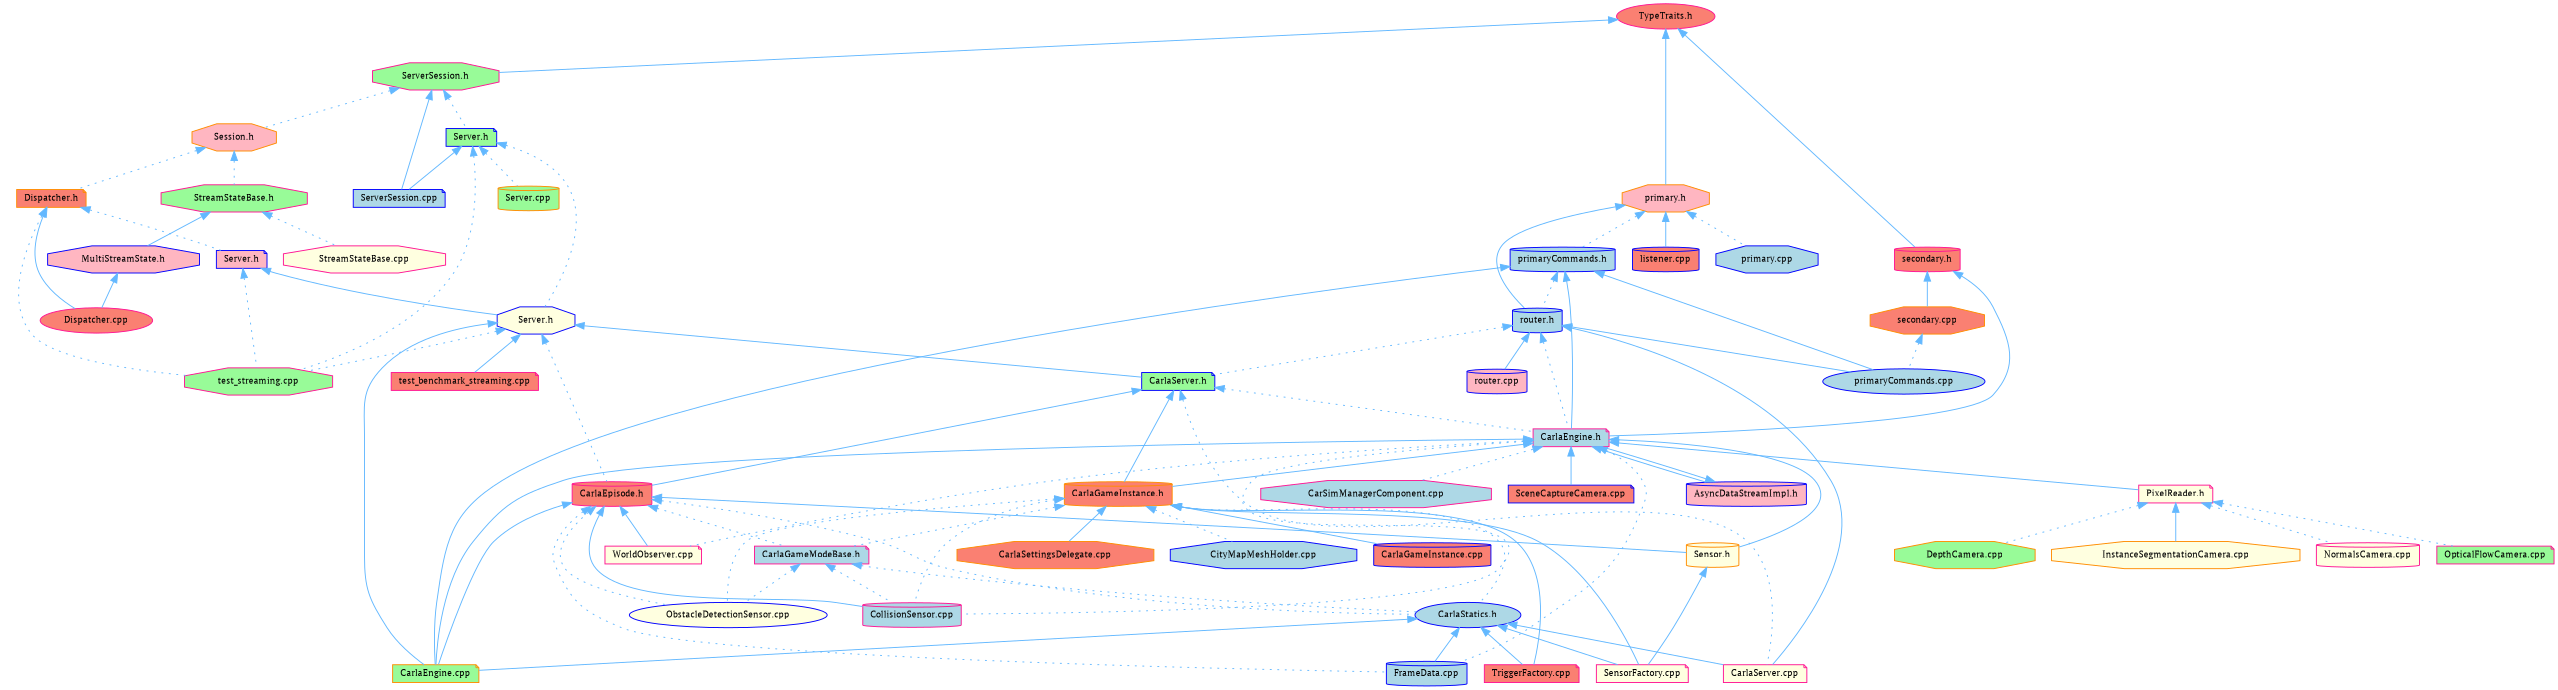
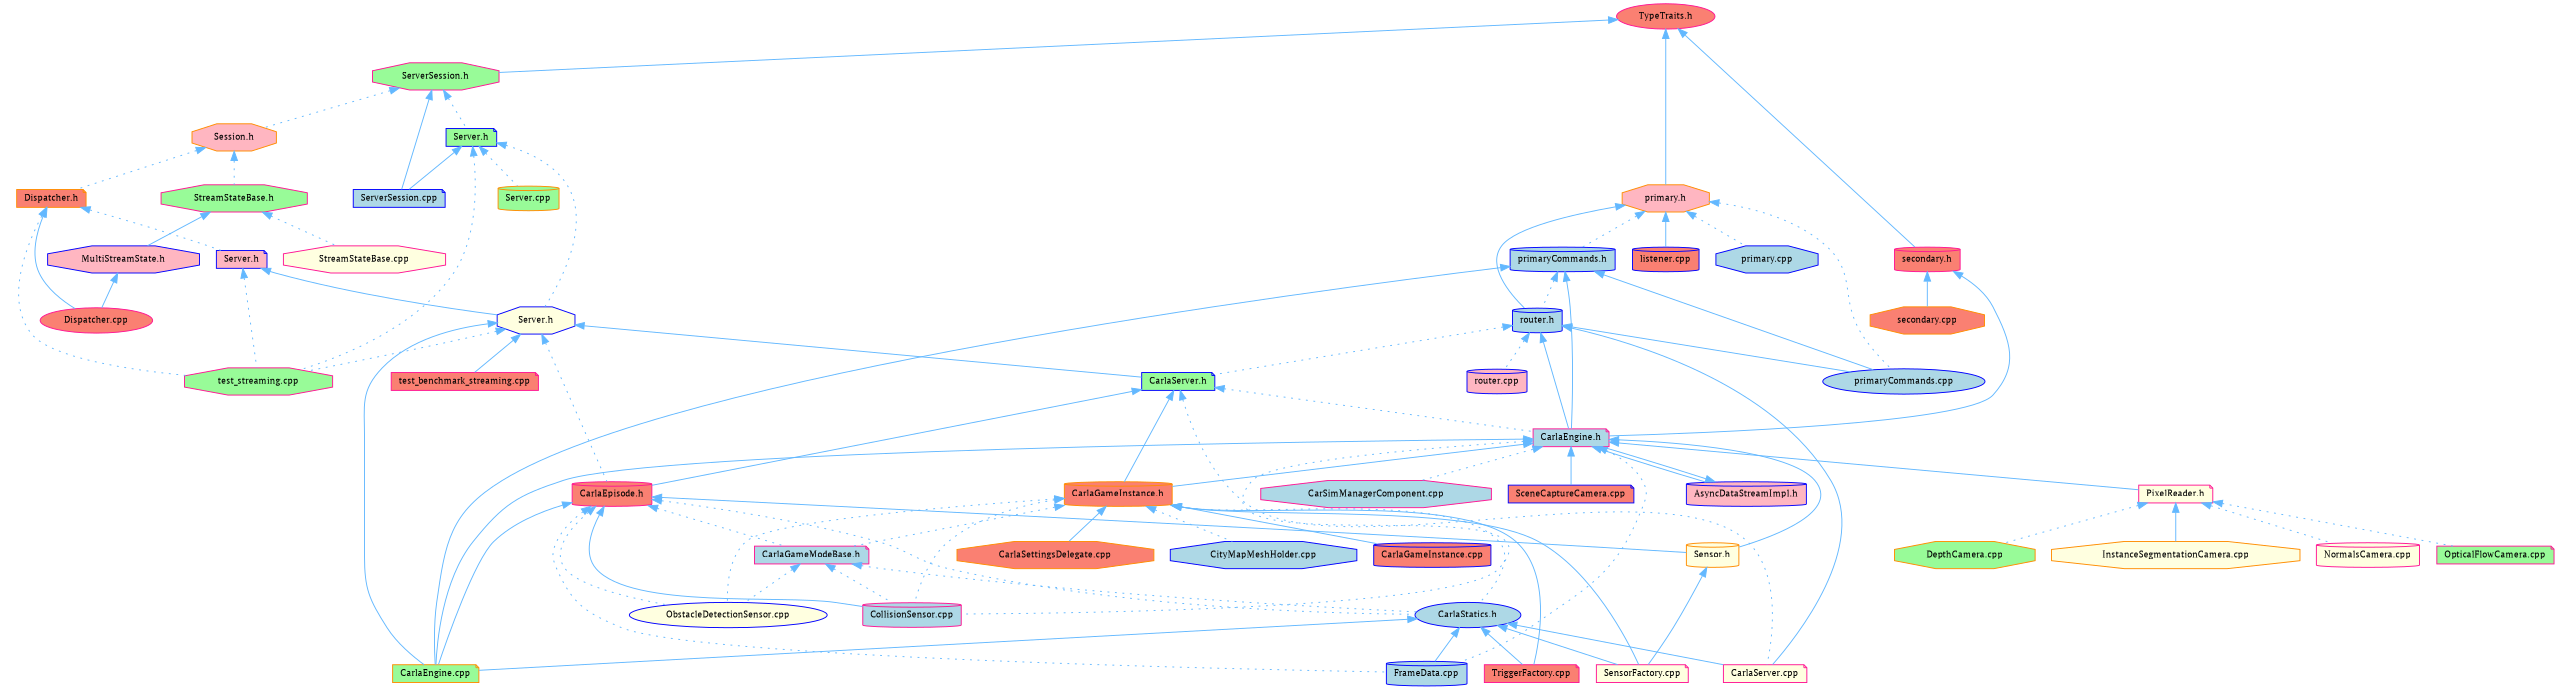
(1515, 355) -> (1515, 355)
(1914, 356) -> (1835, 255)
(1556, 385) -> (1556, 385)
(653, 555) -> none
